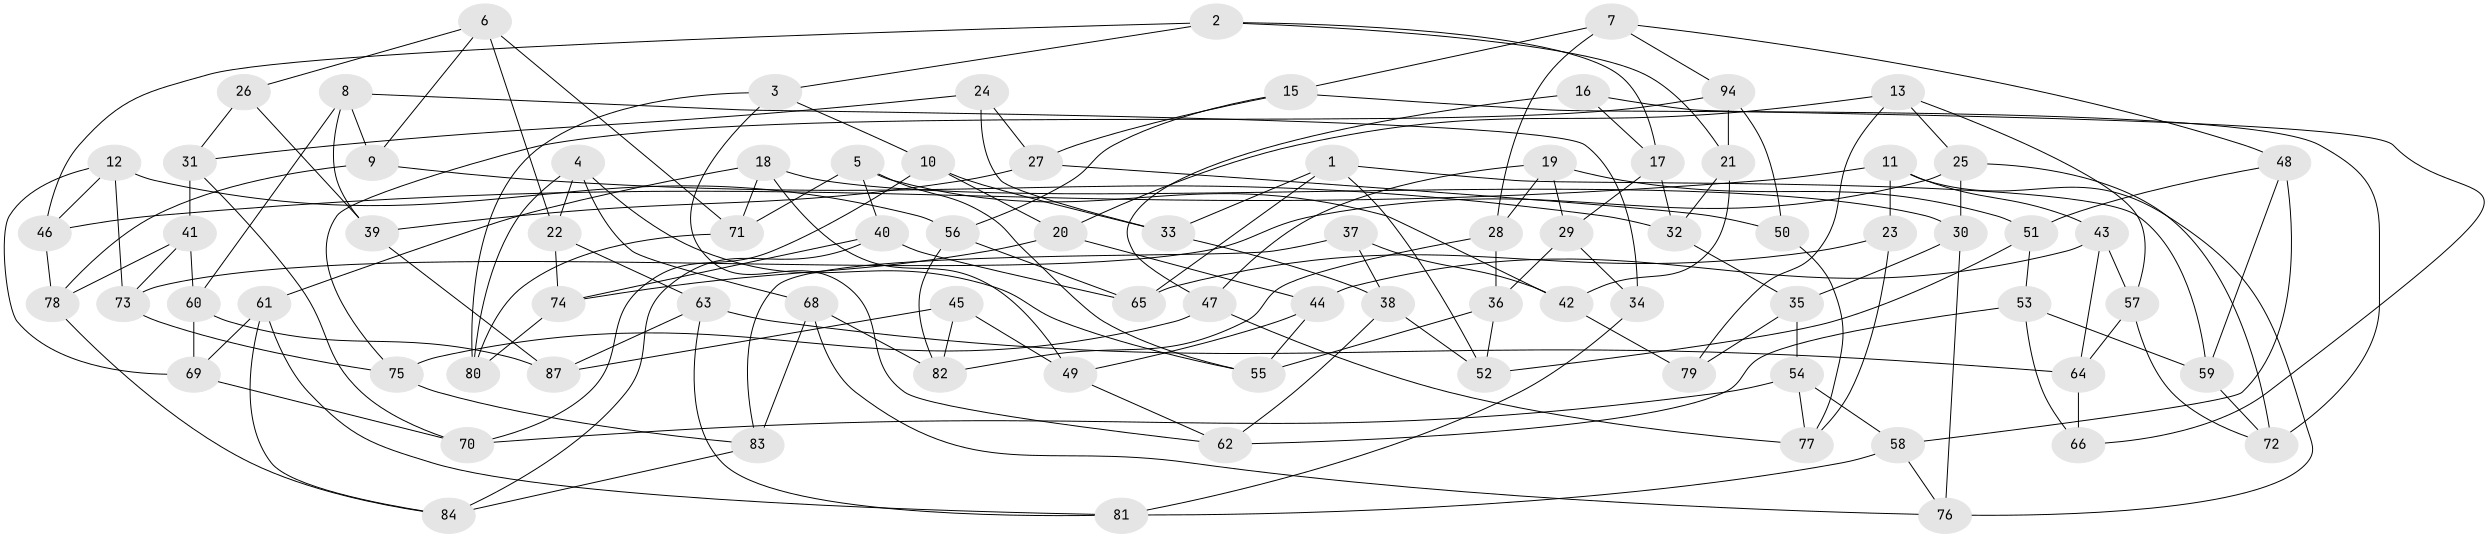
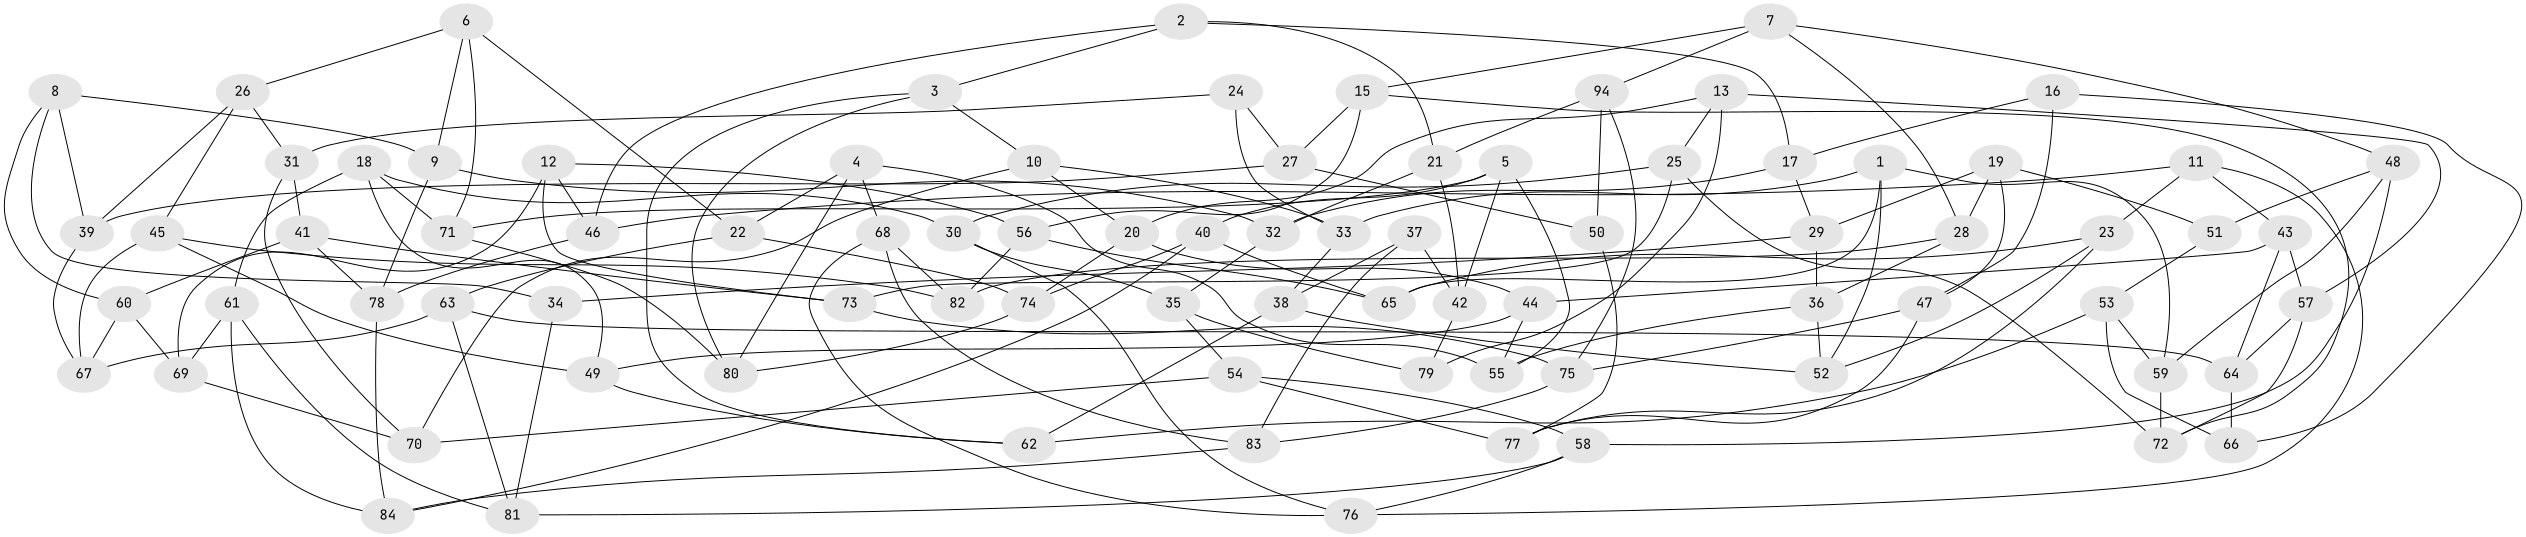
none -> (200, 163)
(1768, 335) -> (1971, 316)
(554, 375) -> (84, 375)
